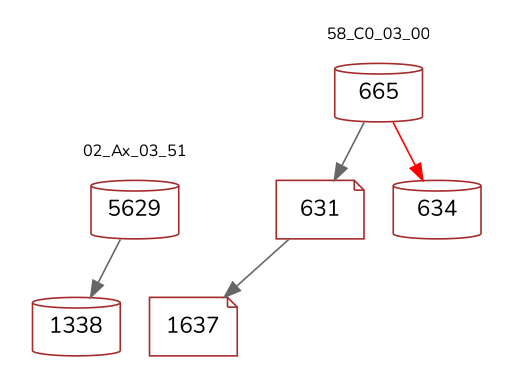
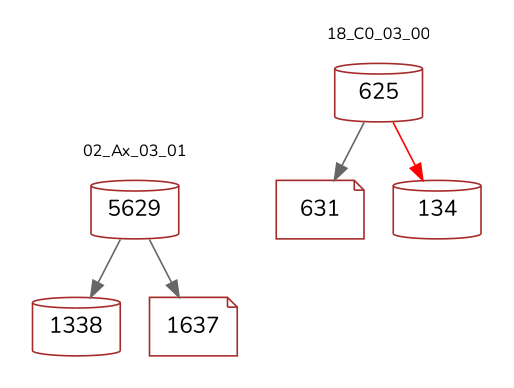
(379, 35) -> (379, 35)
(379, 93) -> (379, 93)
(135, 152) -> (135, 152)
(437, 210) -> (437, 210)
(263, 263) -> (160, 261)
